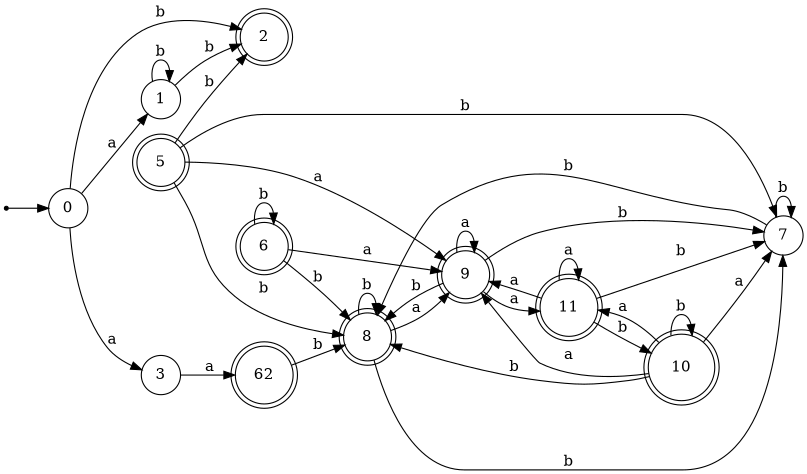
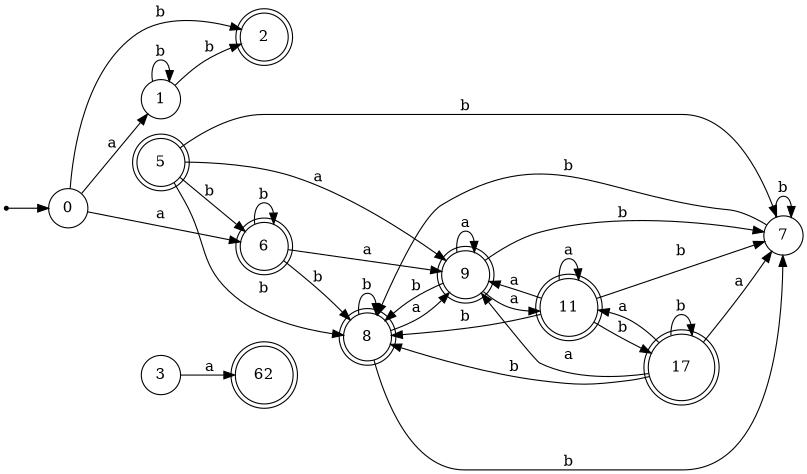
(206, 101) -> (208, 201)
(85, 305) -> (159, 226)
(313, 357) -> (472, 327)
(682, 367) -> (682, 367)
